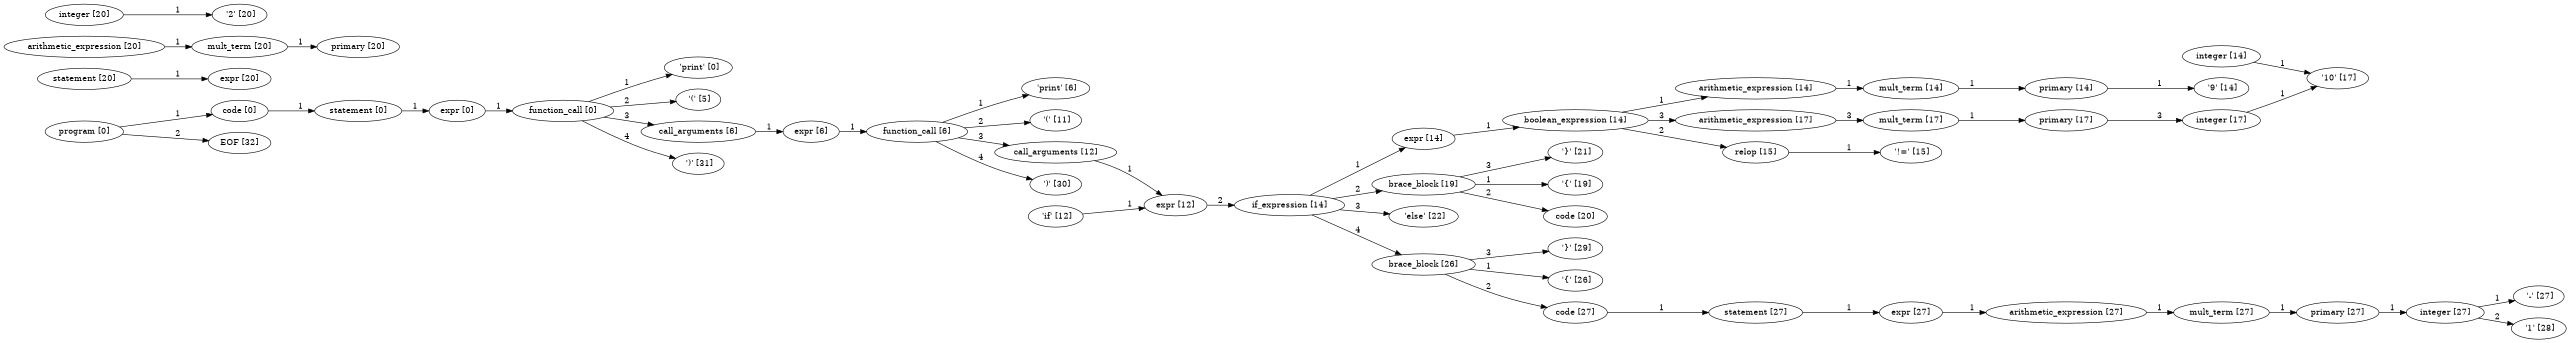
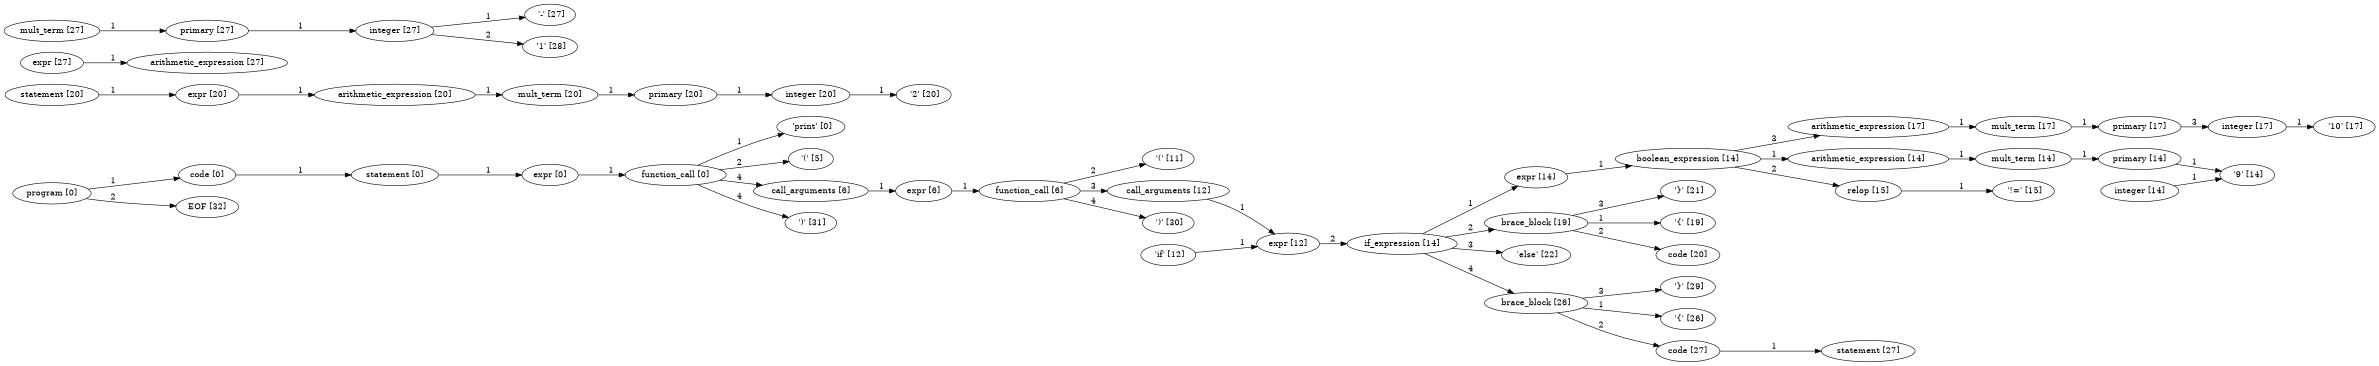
(2279, 67) -> (2195, 183)
(1056, 88) -> none
none -> (274, 95)
none -> (741, 95)
(627, 116) -> (740, 178)
(1850, 116) -> (1962, 122)
(1838, 313) -> none
(2157, 313) -> none
